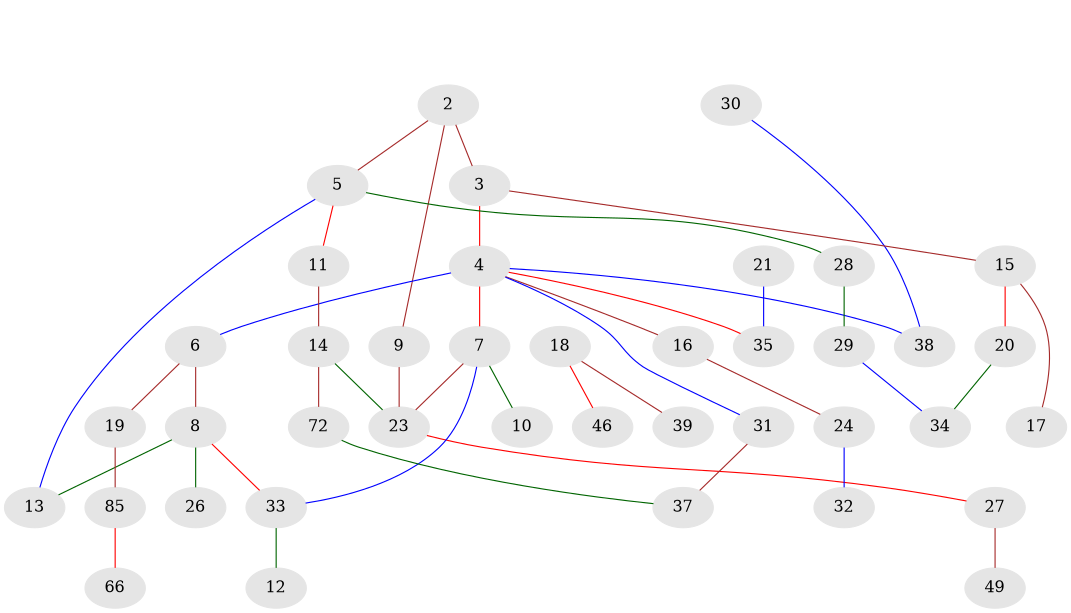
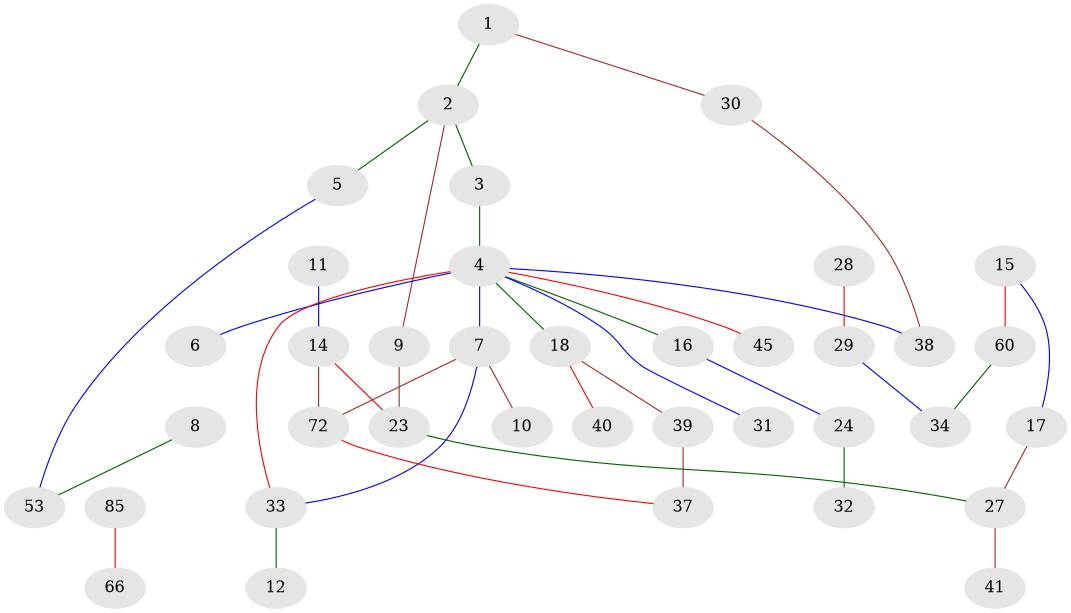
none -> (489, 25)
(393, 145) -> (393, 145)
(464, 145) -> (464, 145)
(854, 209) -> (854, 209)
(595, 218) -> none
(328, 226) -> none
(480, 226) -> (480, 226)
(754, 227) -> none
(764, 266) -> none
(582, 305) -> (582, 305)
(480, 306) -> (480, 306)
none -> (520, 306)
(844, 306) -> (844, 306)
(319, 311) -> (319, 311)
(1049, 342) -> (1049, 342)
(764, 347) -> (764, 347)
(1005, 347) -> (1005, 347)
(196, 387) -> none
(359, 387) -> (359, 387)
(440, 387) -> (408, 383)
(501, 387) -> (501, 387)
(764, 387) -> (764, 387)
(115, 427) -> none
(603, 427) -> (603, 427)
(726, 465) -> (683, 462)
(236, 467) -> (284, 321)
(844, 467) -> (844, 467)
none -> (1016, 467)
(696, 470) -> (696, 470)
(496, 481) -> (496, 481)
(35, 508) -> (35, 508)
(196, 508) -> none
(995, 588) -> (995, 588)
